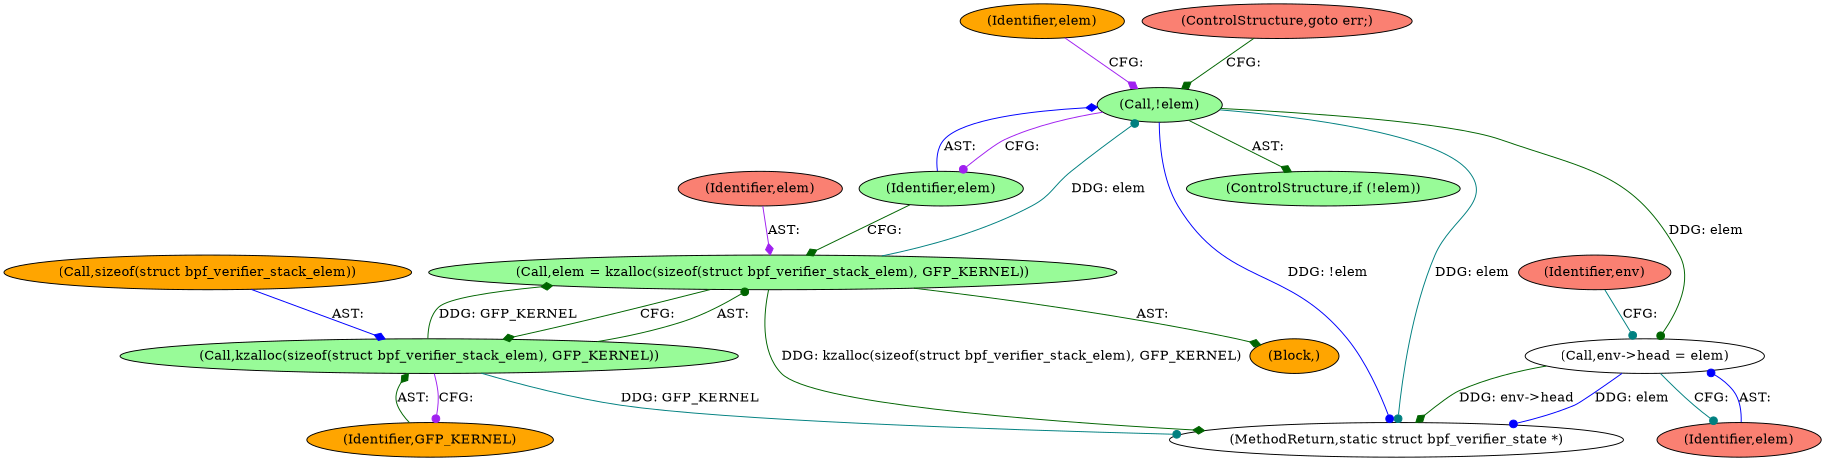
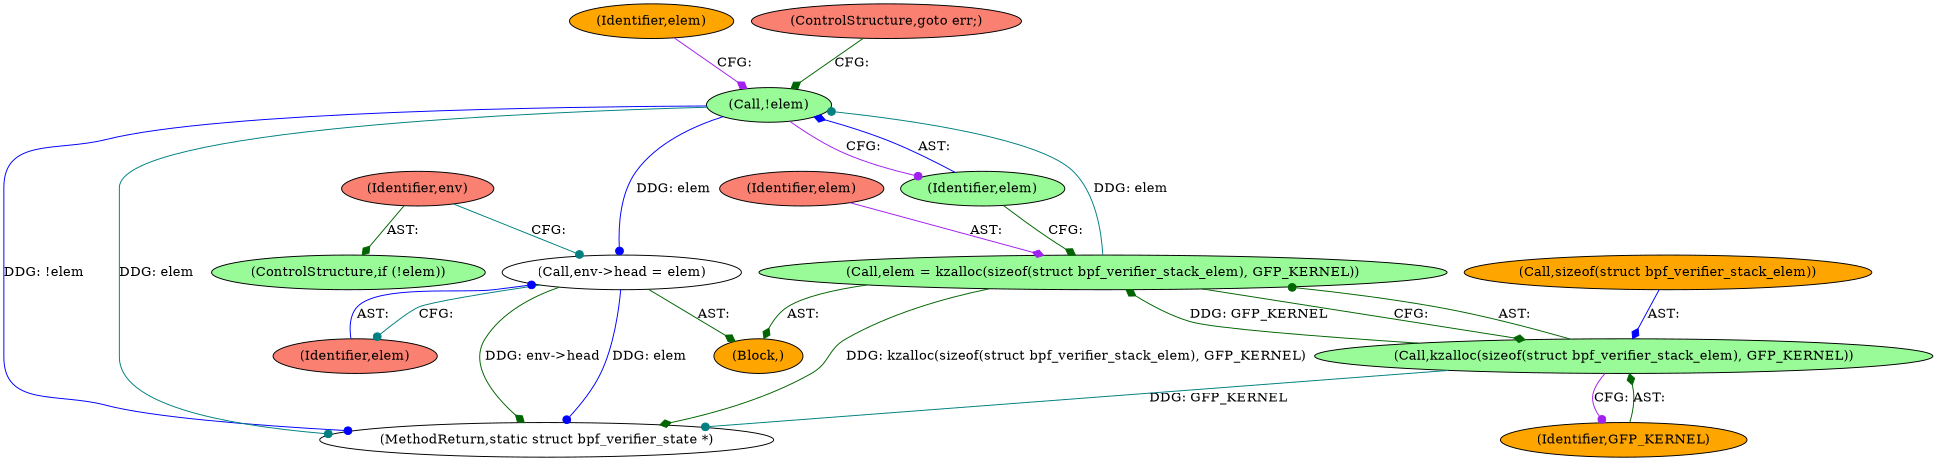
(1235, 143) -> (387, 226)
(1511, 143) -> (644, 162)
none -> (687, 312)
